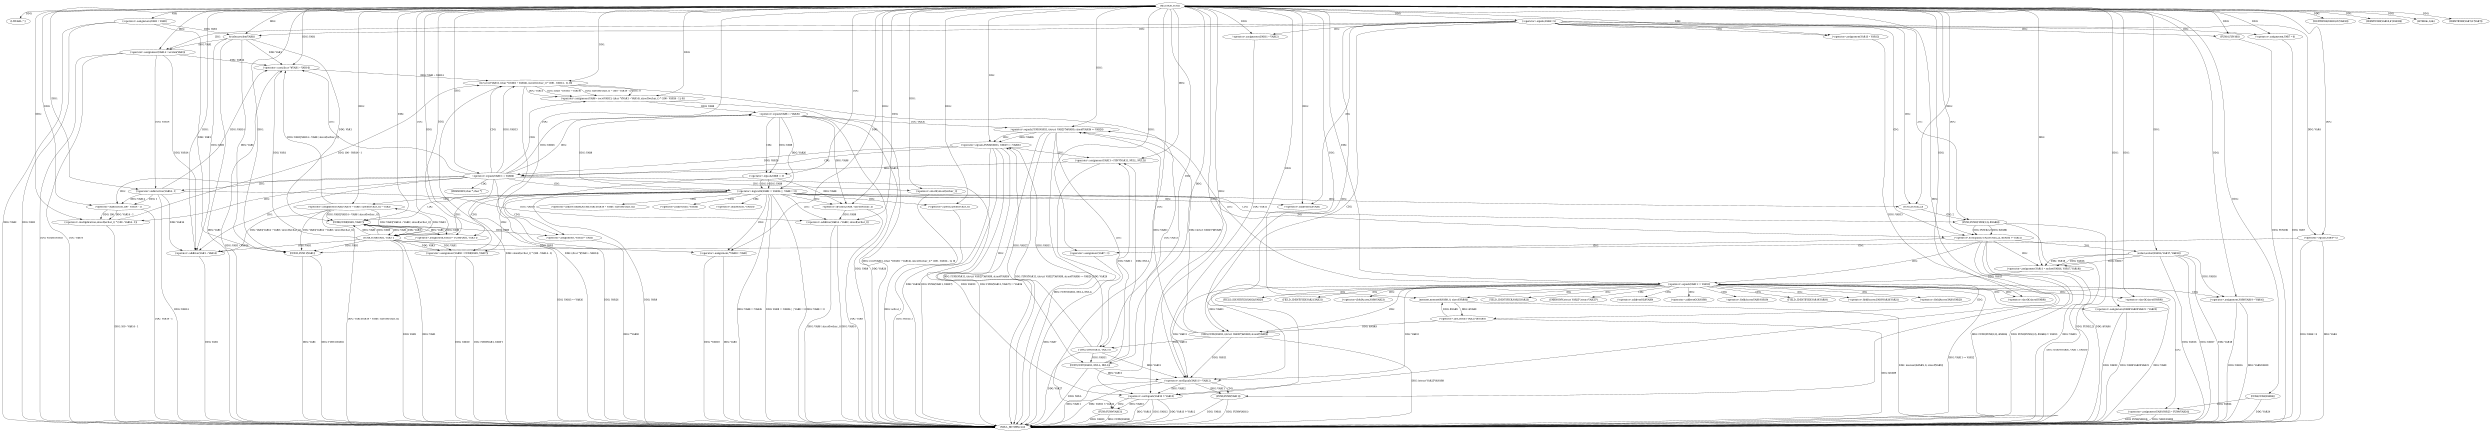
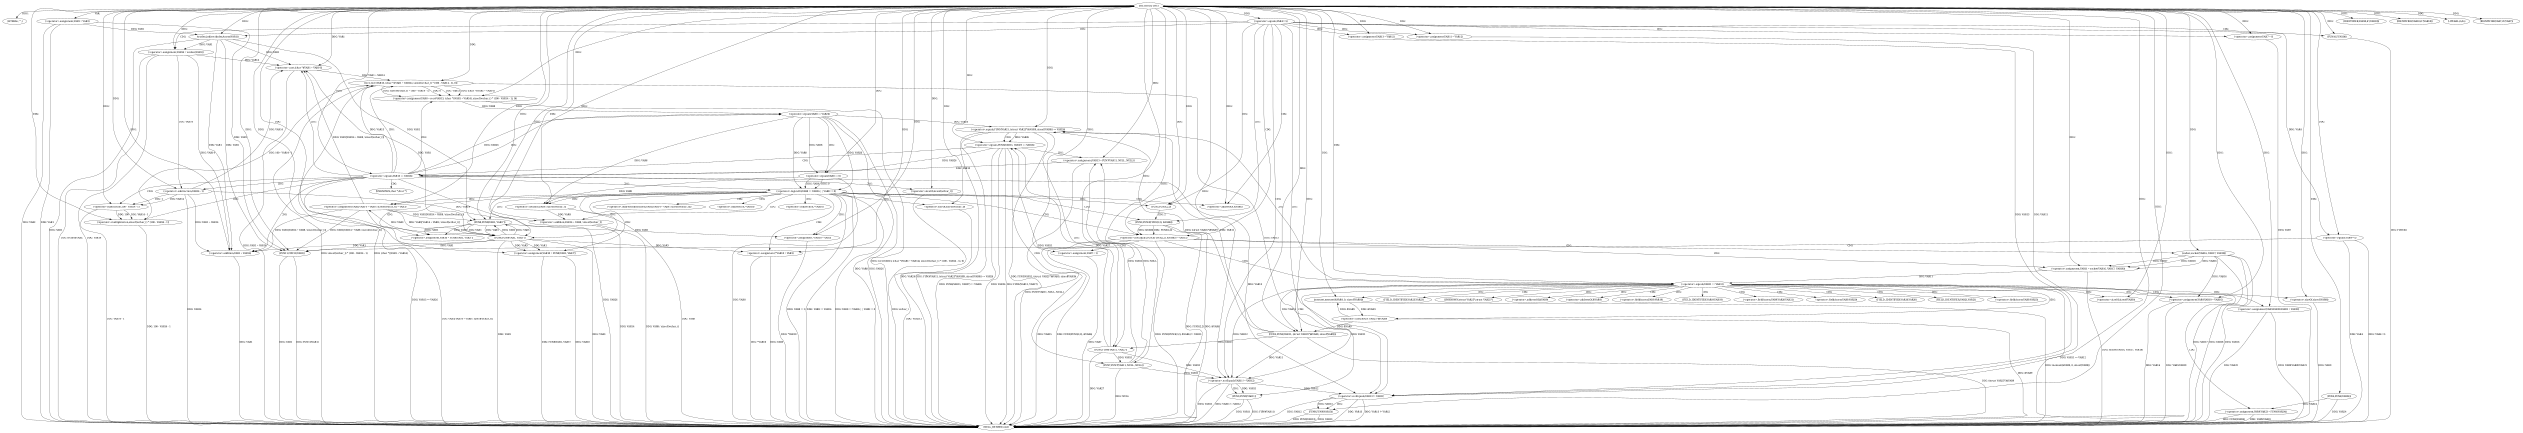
(242, 37) -> (218, 37)
(1245, 220) -> (2034, 233)
(177, 222) -> (207, 222)
